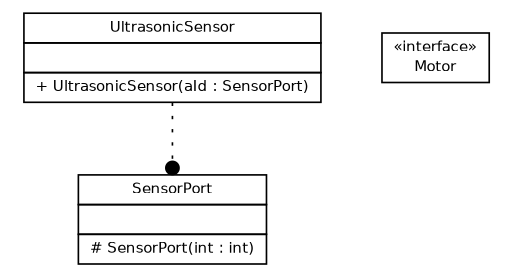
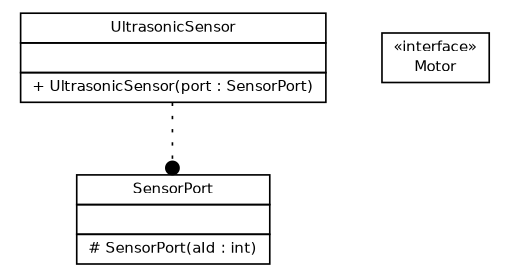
(172, 87) -> (173, 87)
(172, 248) -> (173, 248)
